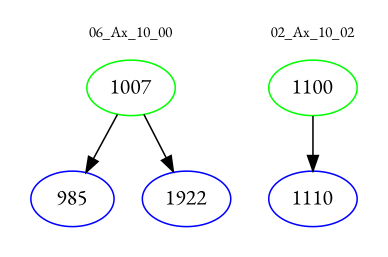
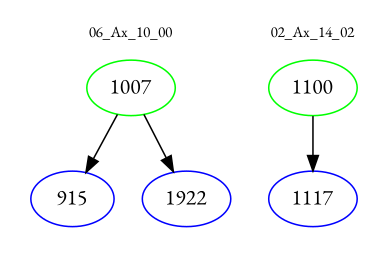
(313, 33) -> (313, 33)
(72, 199) -> (72, 199)
(313, 199) -> (313, 199)
